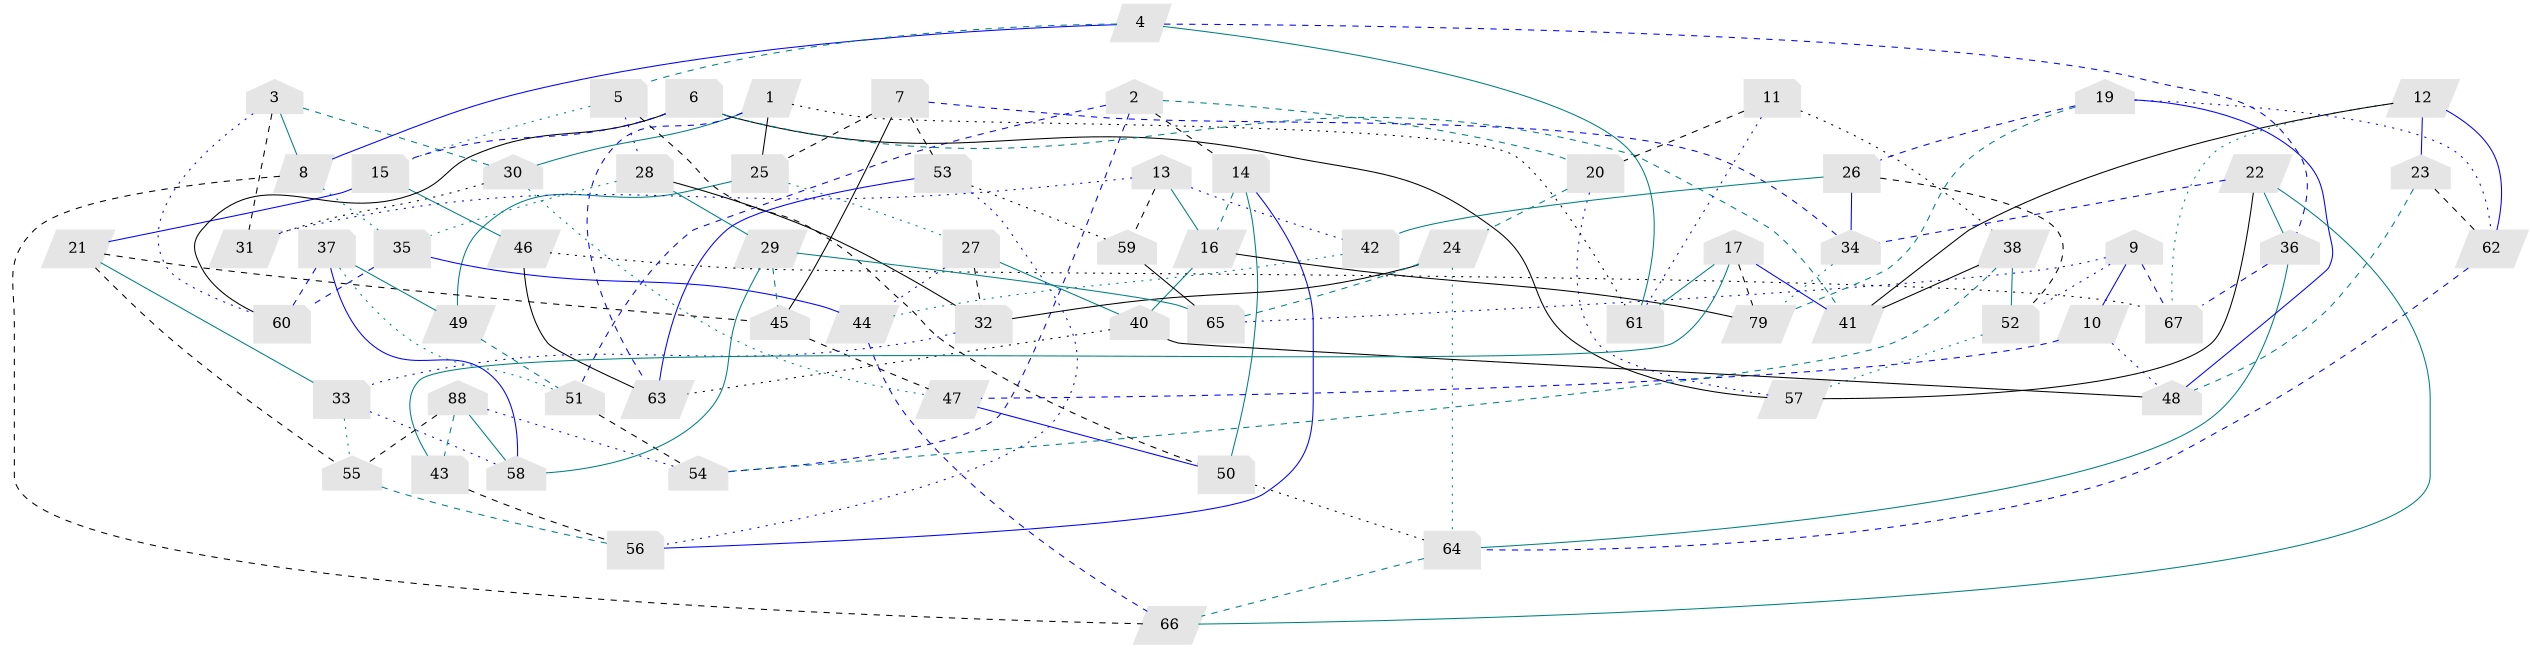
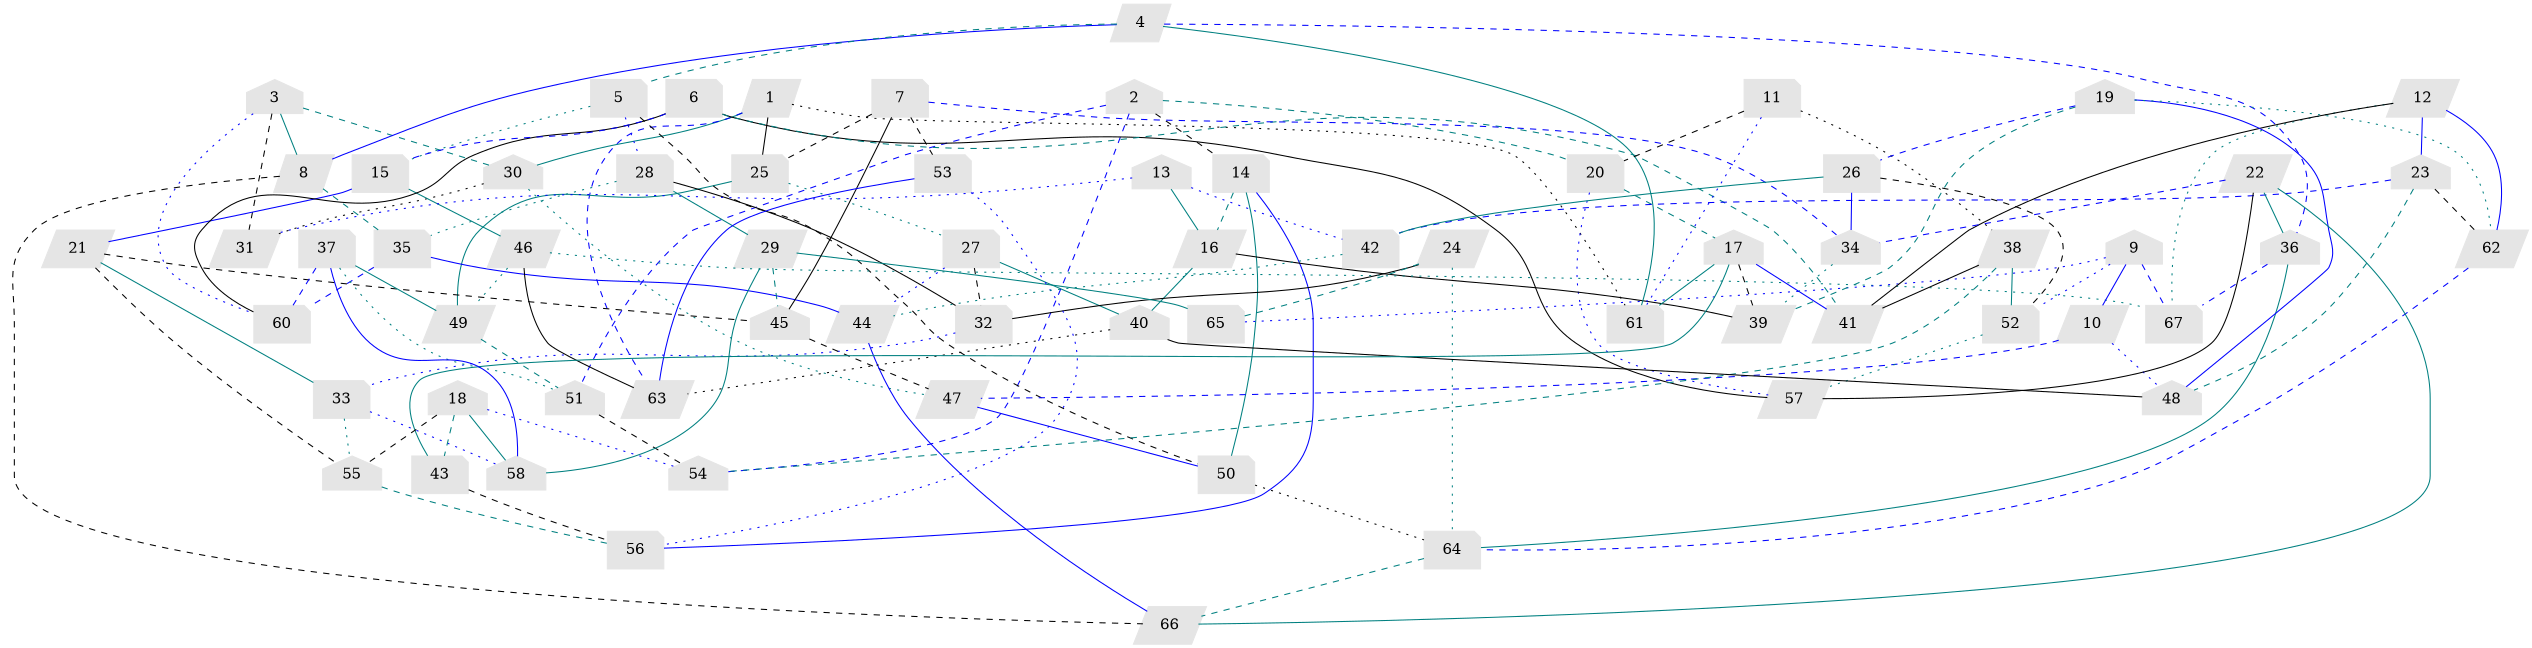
(2352, 120) -> (2352, 120)
none -> (1894, 200)
(351, 209) -> (351, 209)
(1511, 218) -> (1670, 214)
(1127, 249) -> none
(1268, 275) -> (1268, 275)
none -> (491, 287)
(1759, 324) -> (1759, 324)
(458, 400) -> (458, 400)
(987, 497) -> (987, 497)
